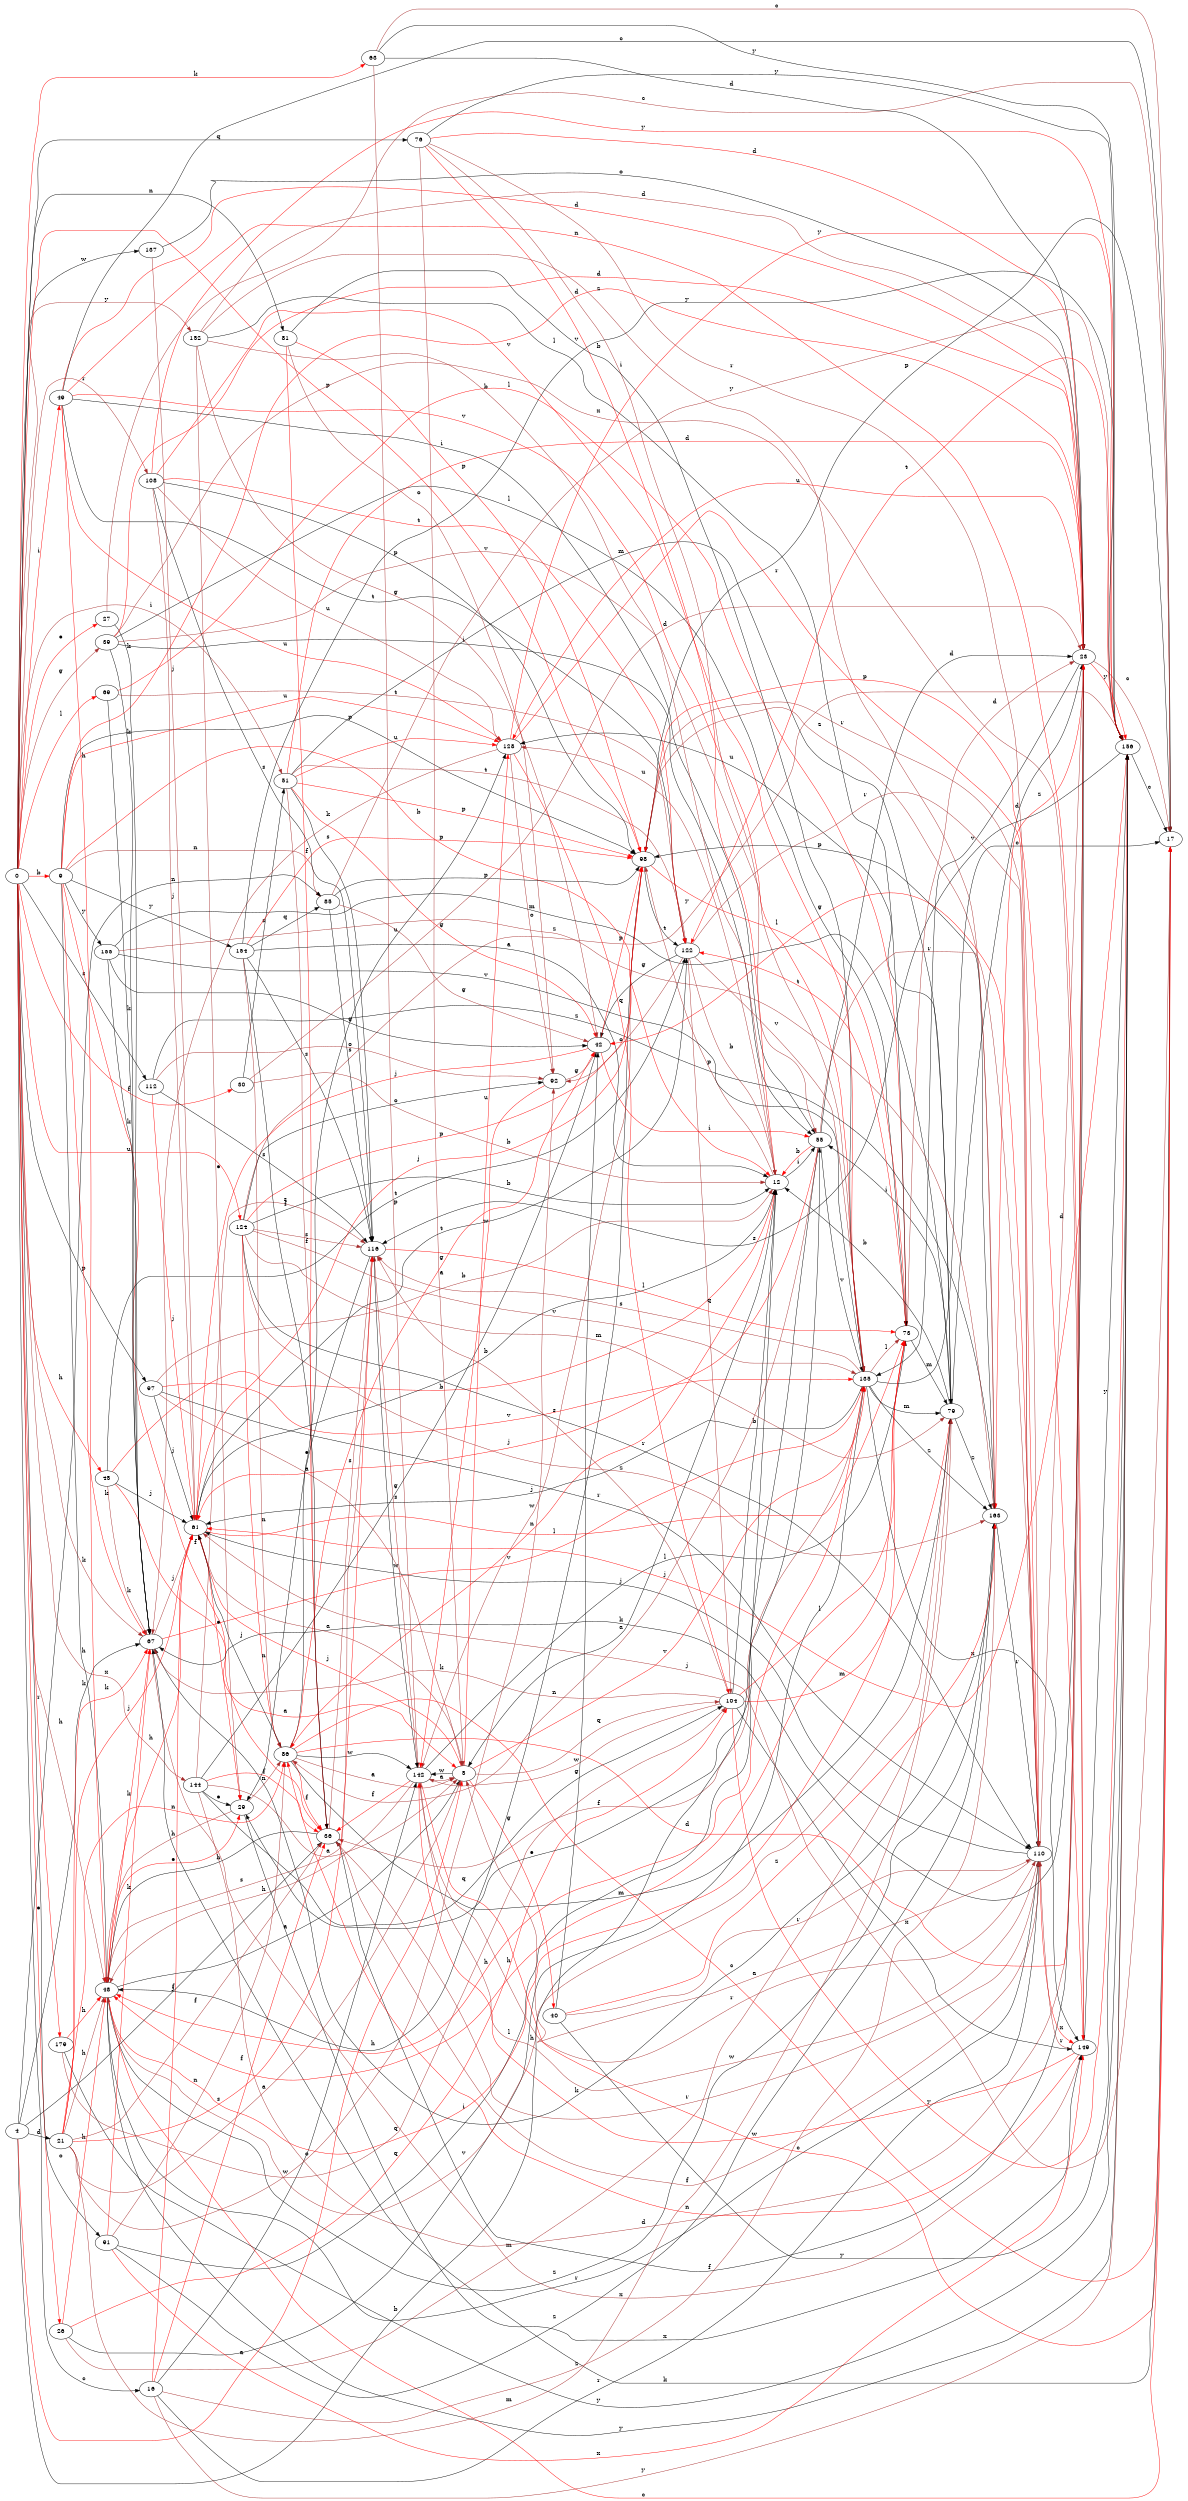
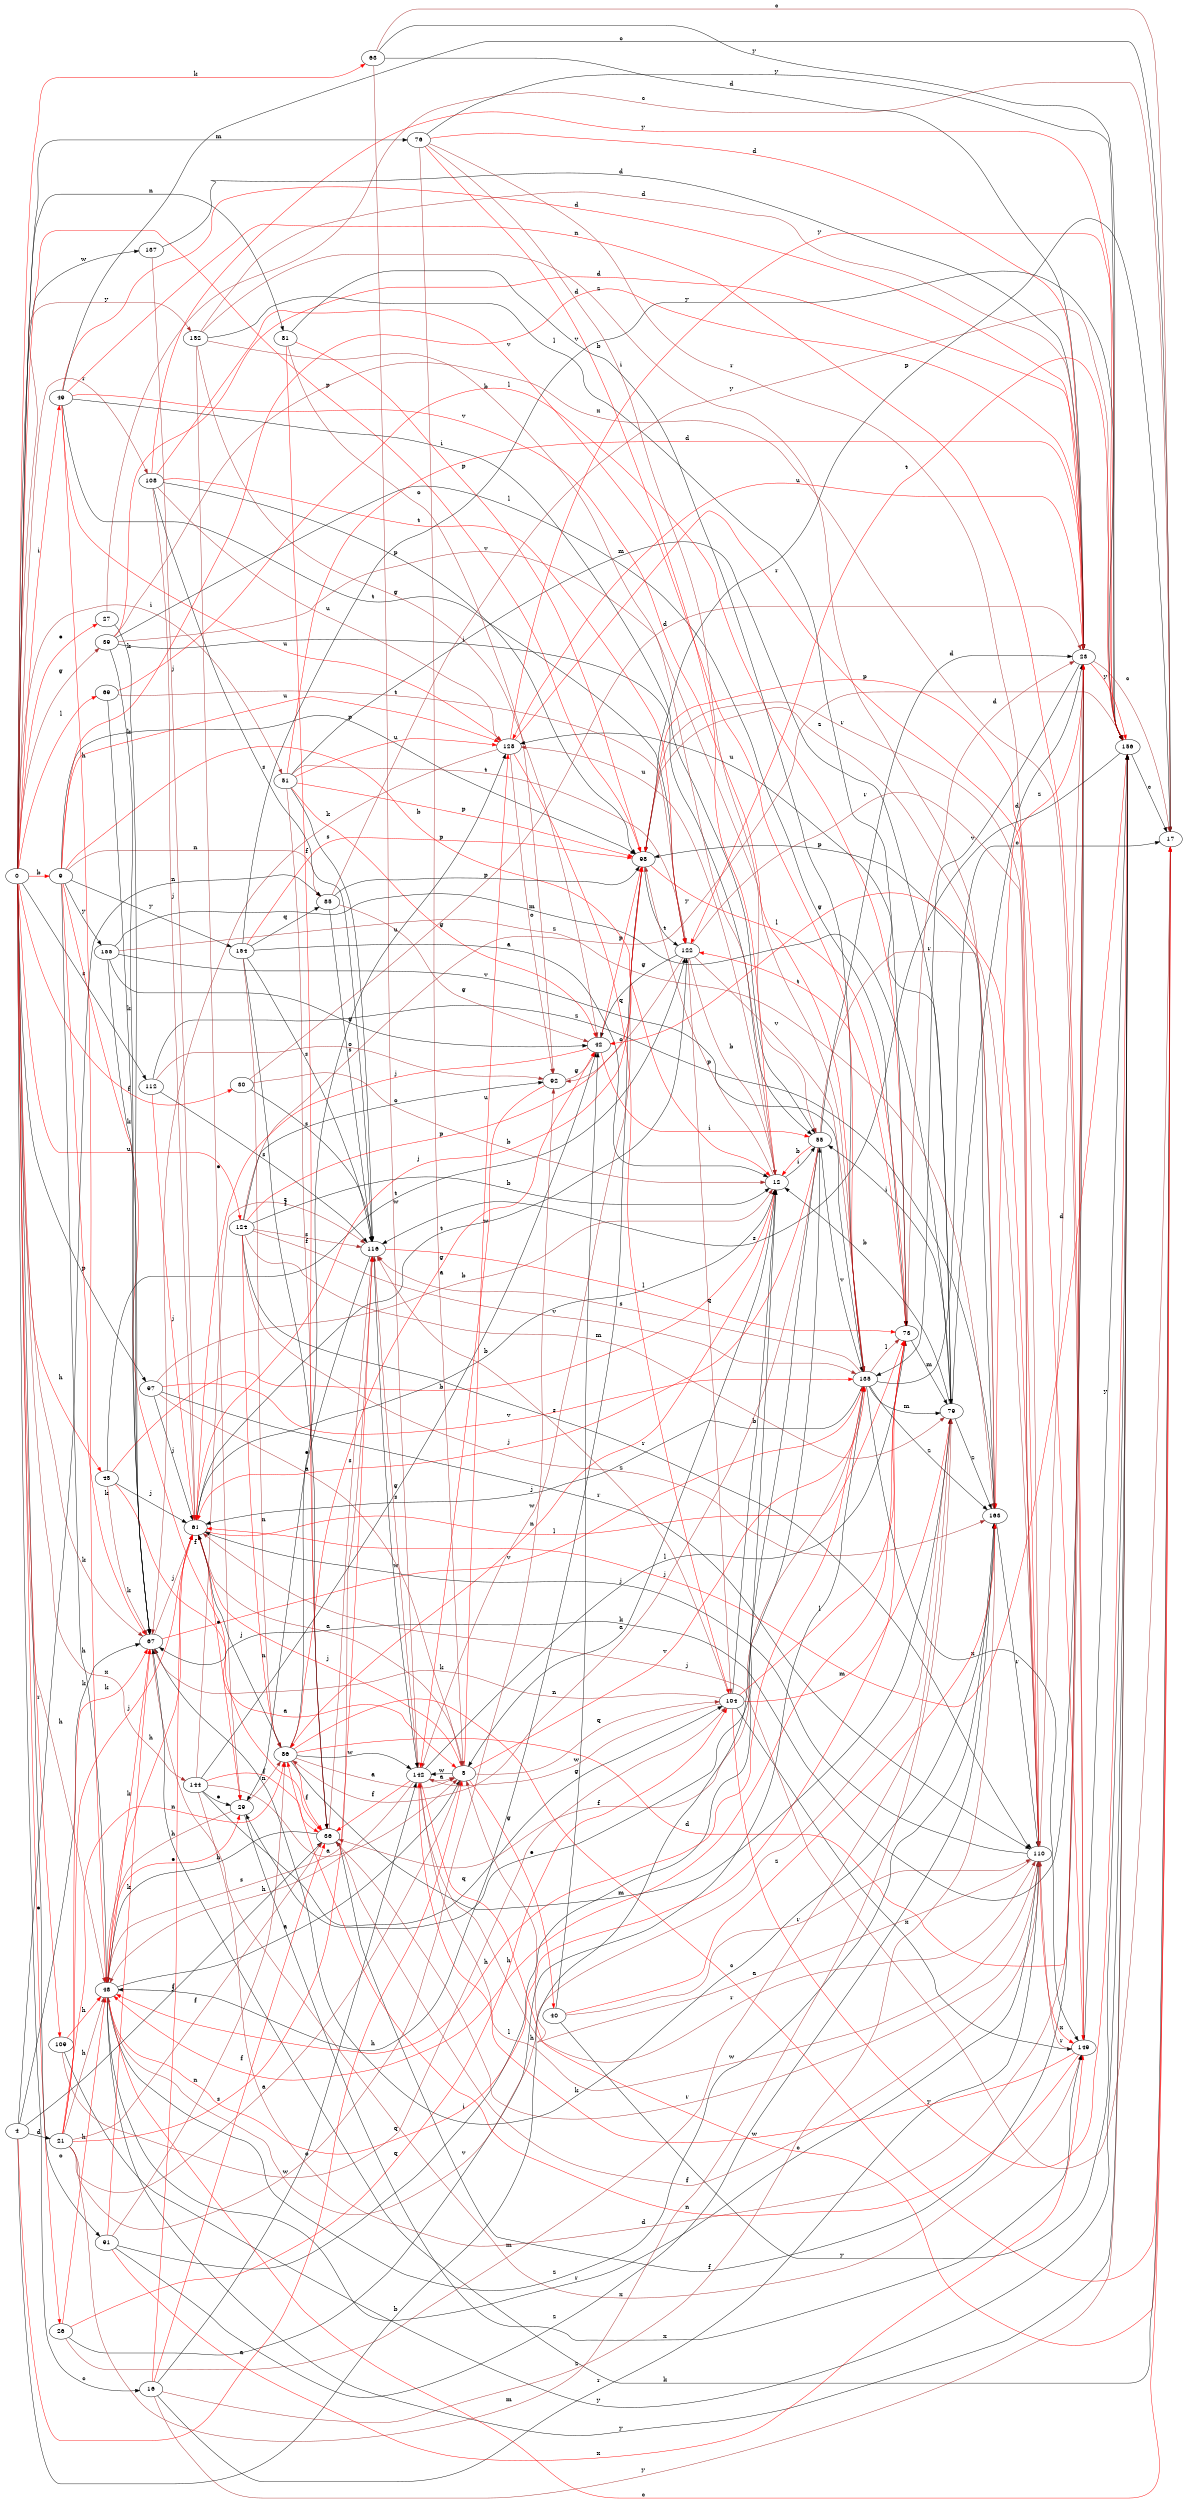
(219, 137) -> (219, 137)
(621, 172) -> (621, 172)
(264, 928) -> (330, 1149)
(396, 1202) -> (396, 1202)
(61, 2045) -> (61, 2045)
